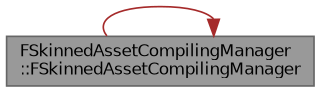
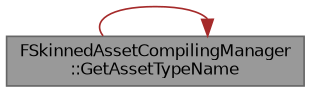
(160, 61) -> (155, 61)
